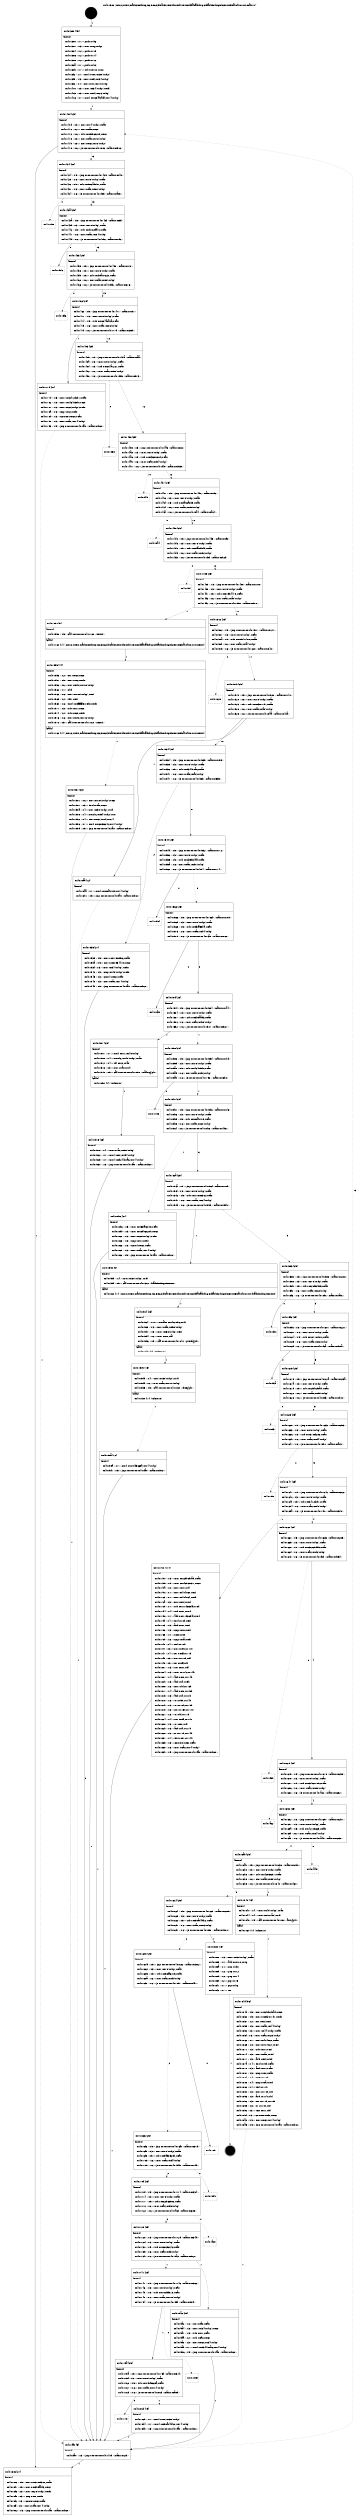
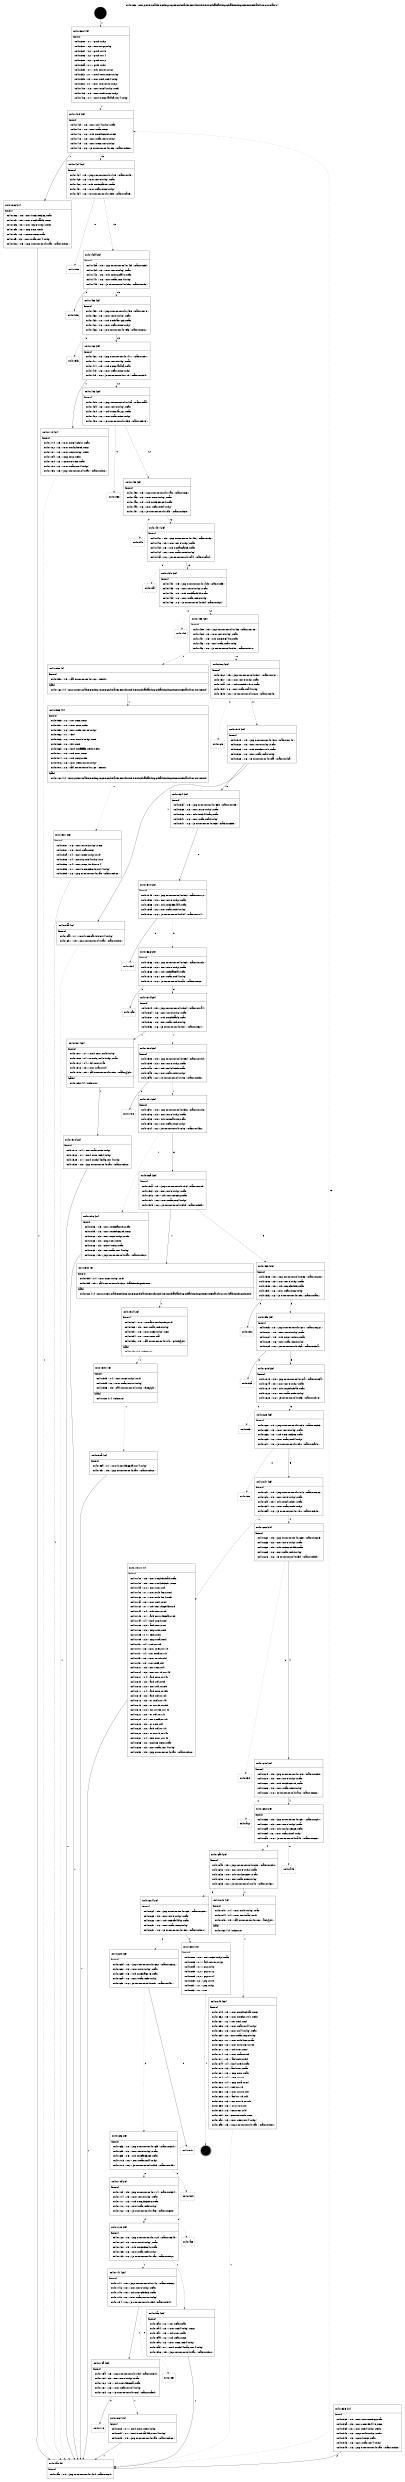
(149, 475) -> (149, 520)
(147, 861) -> none
(78, 2463) -> (37, 1356)
